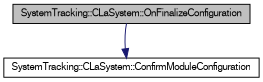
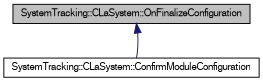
(125, 36) -> (138, 46)
